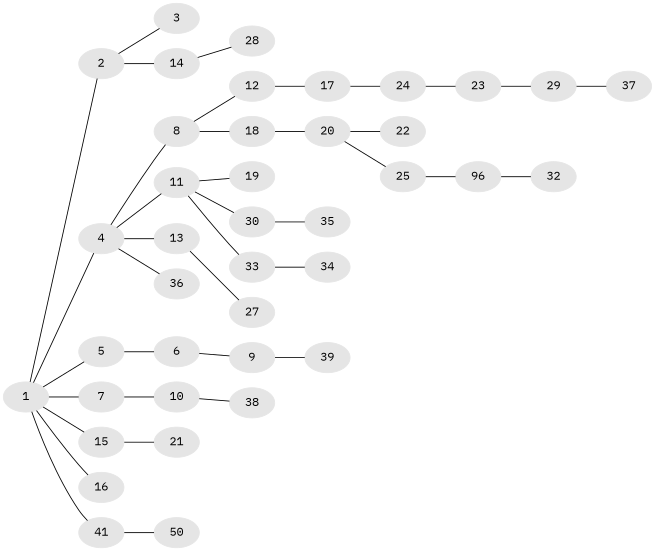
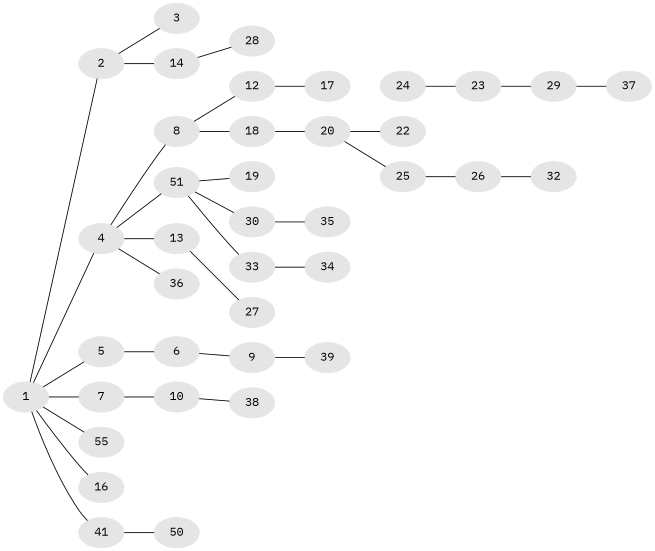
(365, 86) -> none
(478, 177) -> (478, 177)
(177, 183) -> (177, 183)
(101, 442) -> (101, 442)
(177, 442) -> none
